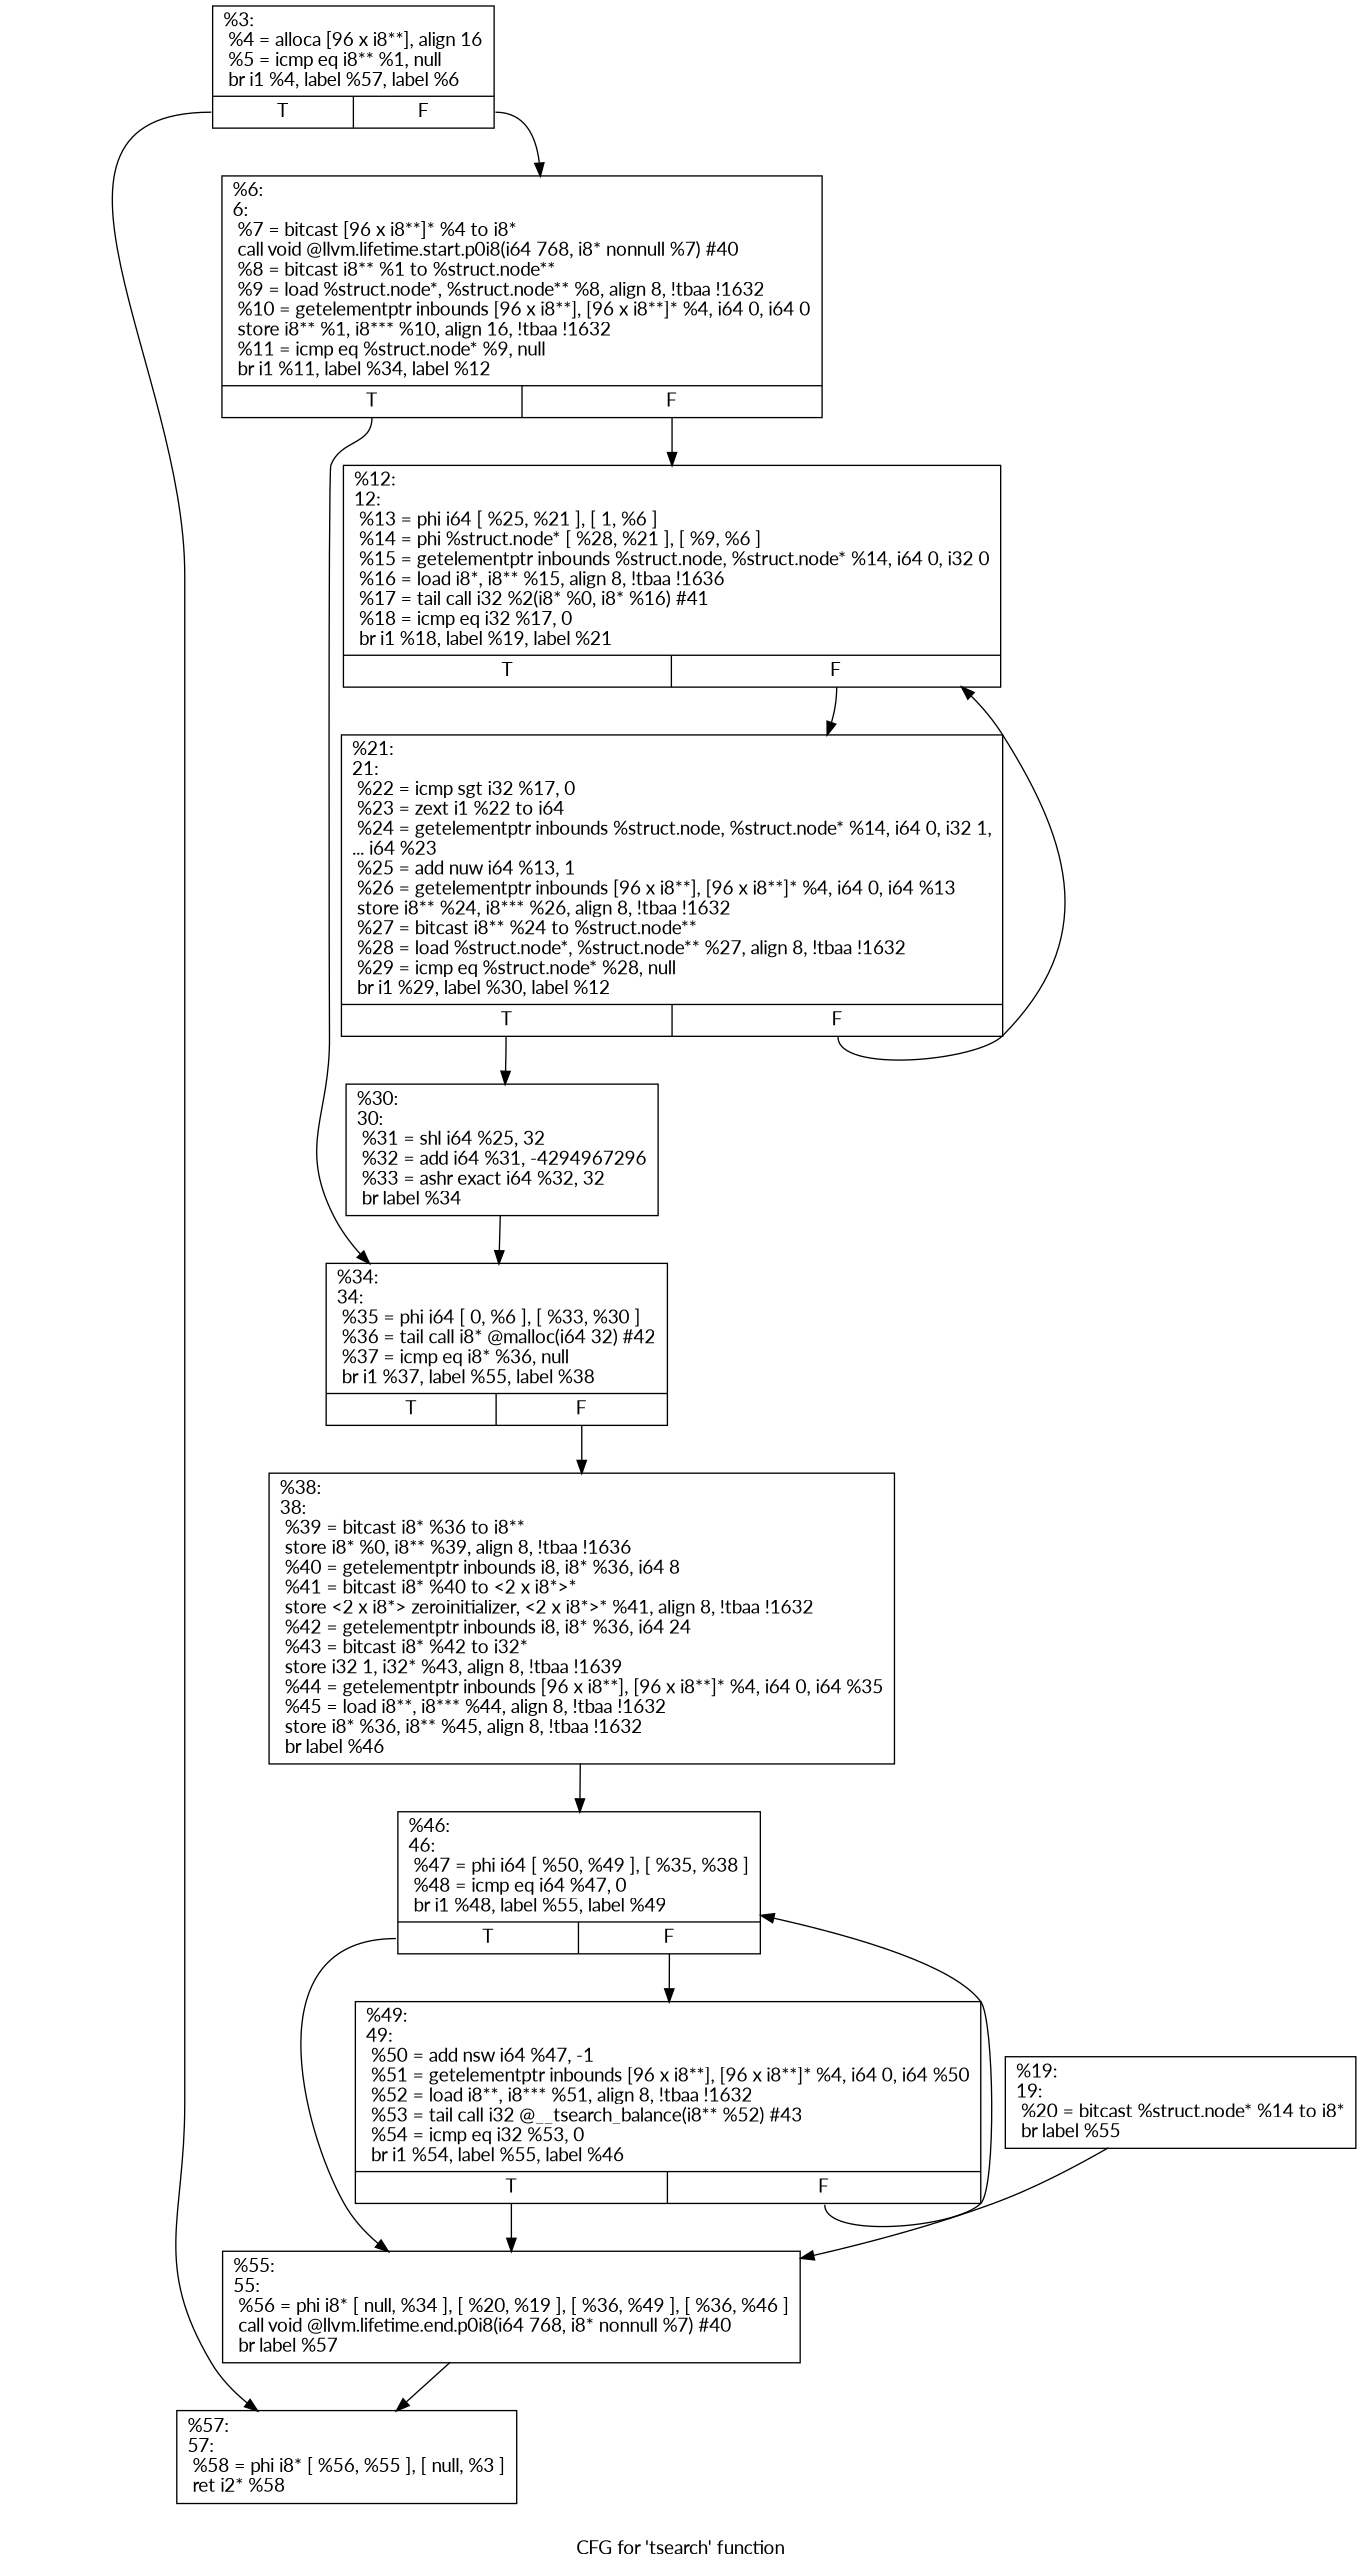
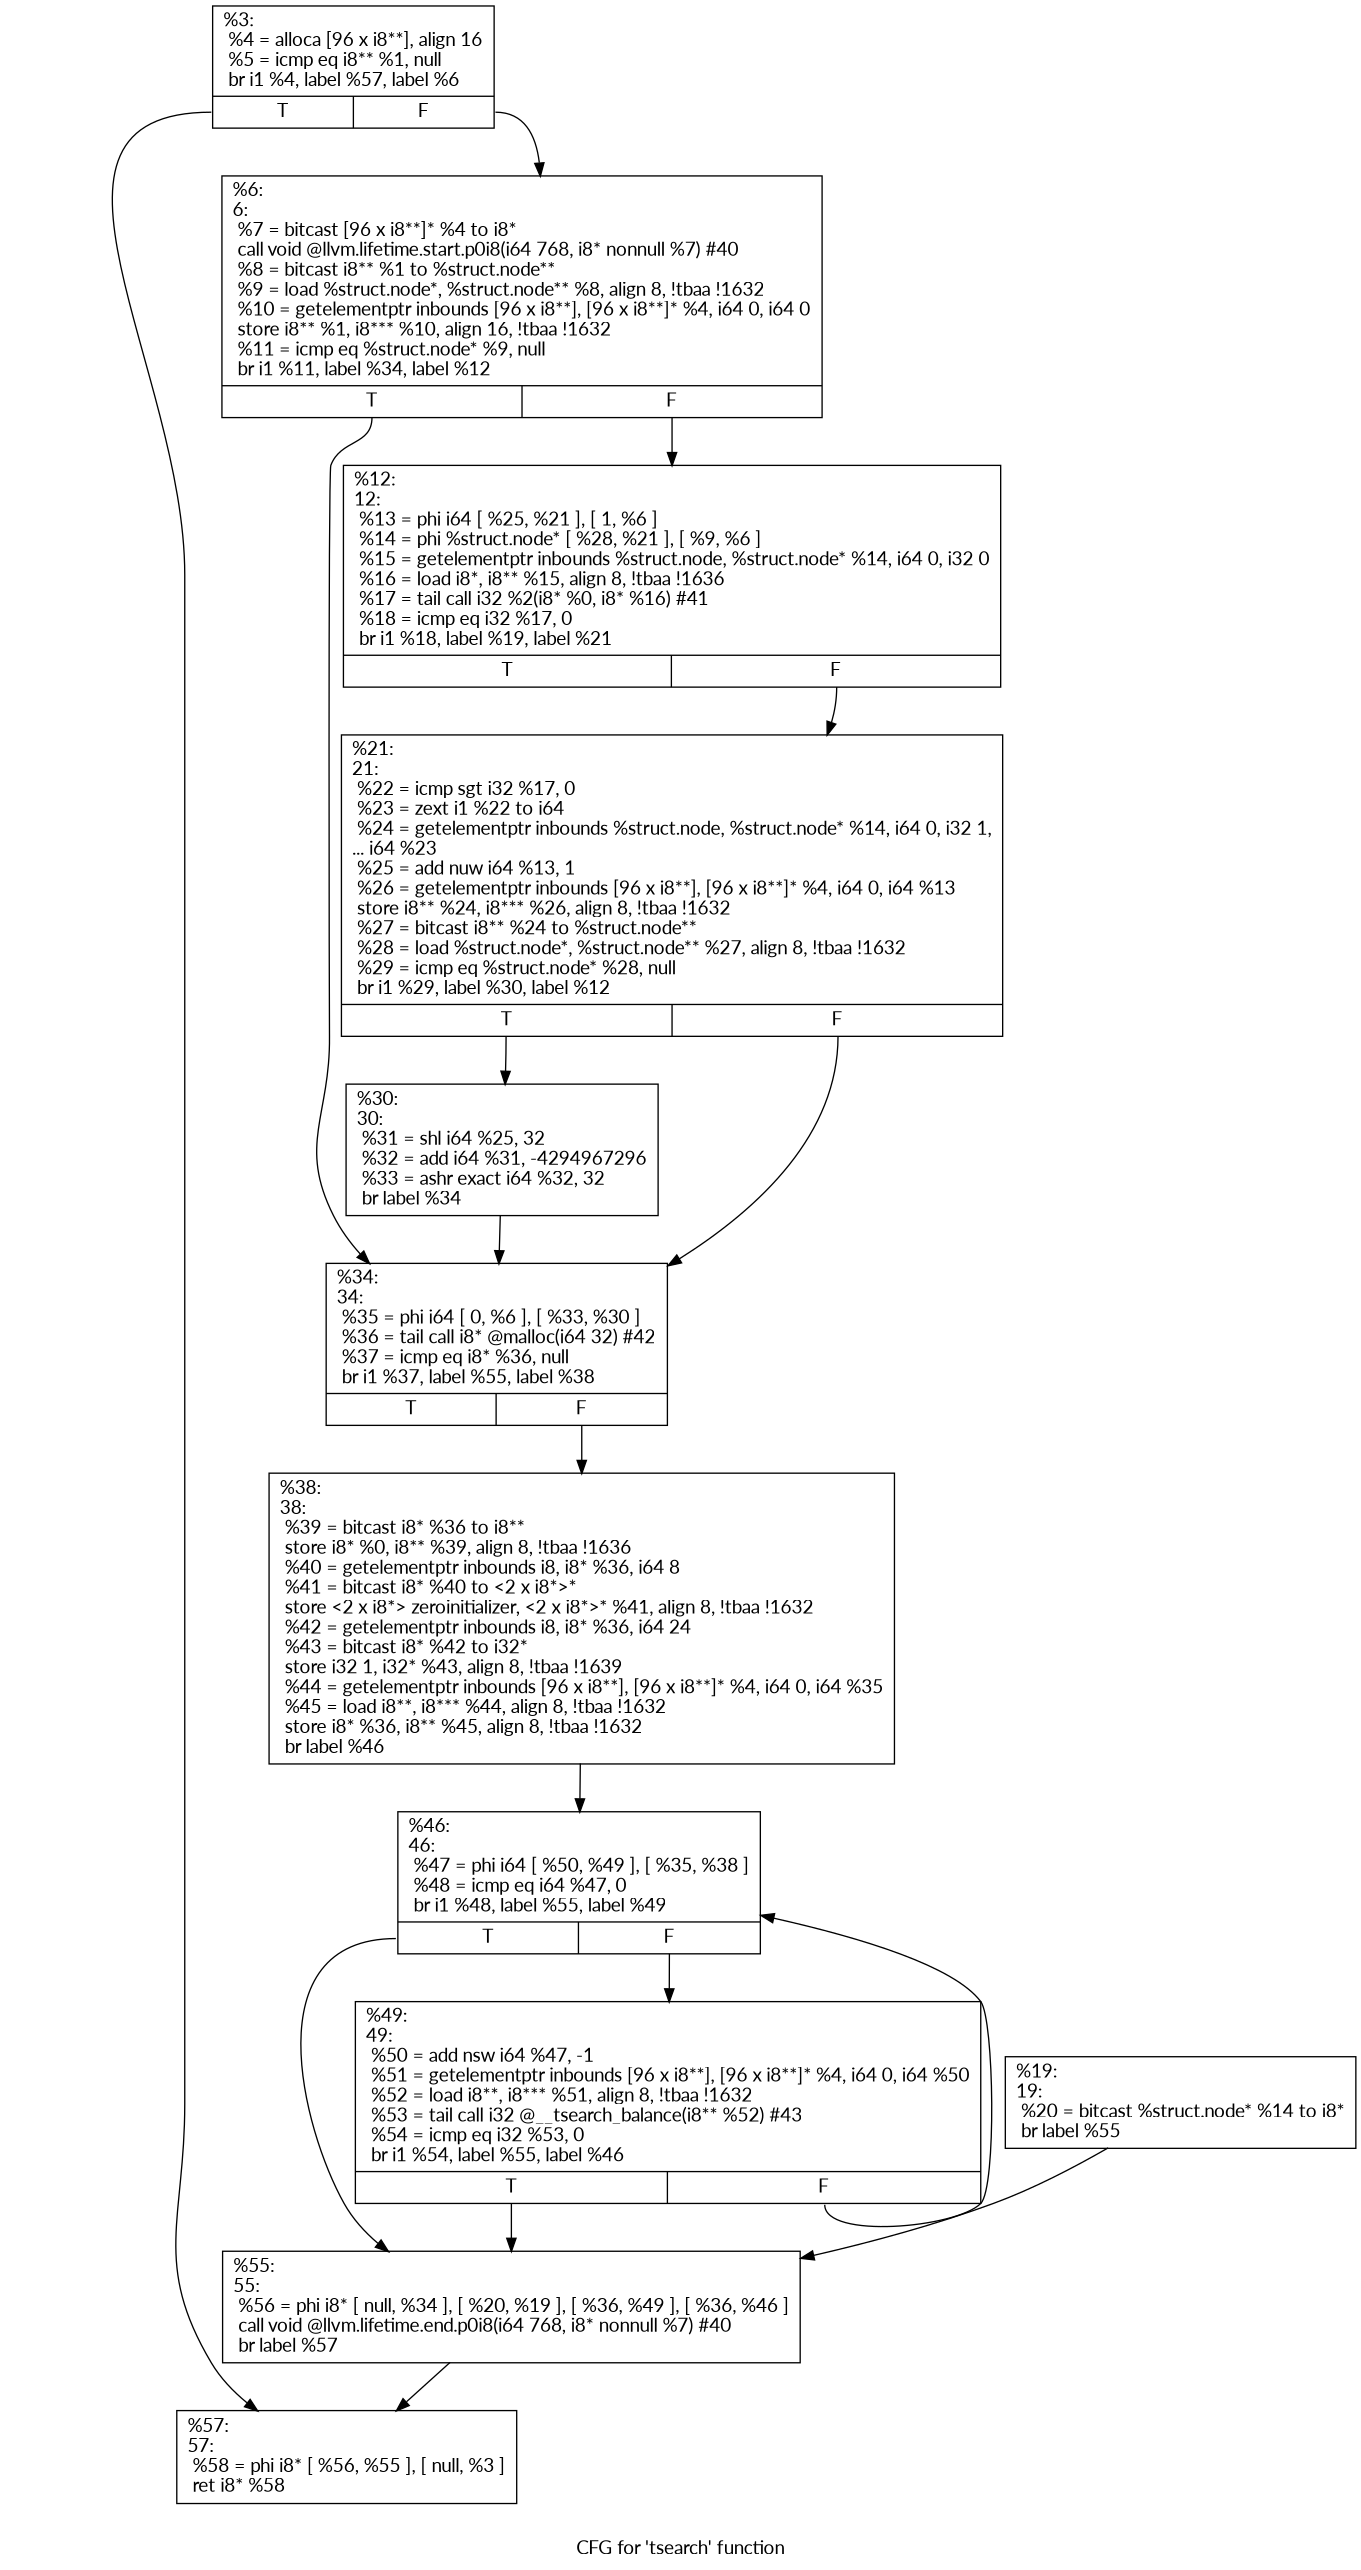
(1057, 950) -> (787, 1167)
(237, 2486) -> (237, 2486)
